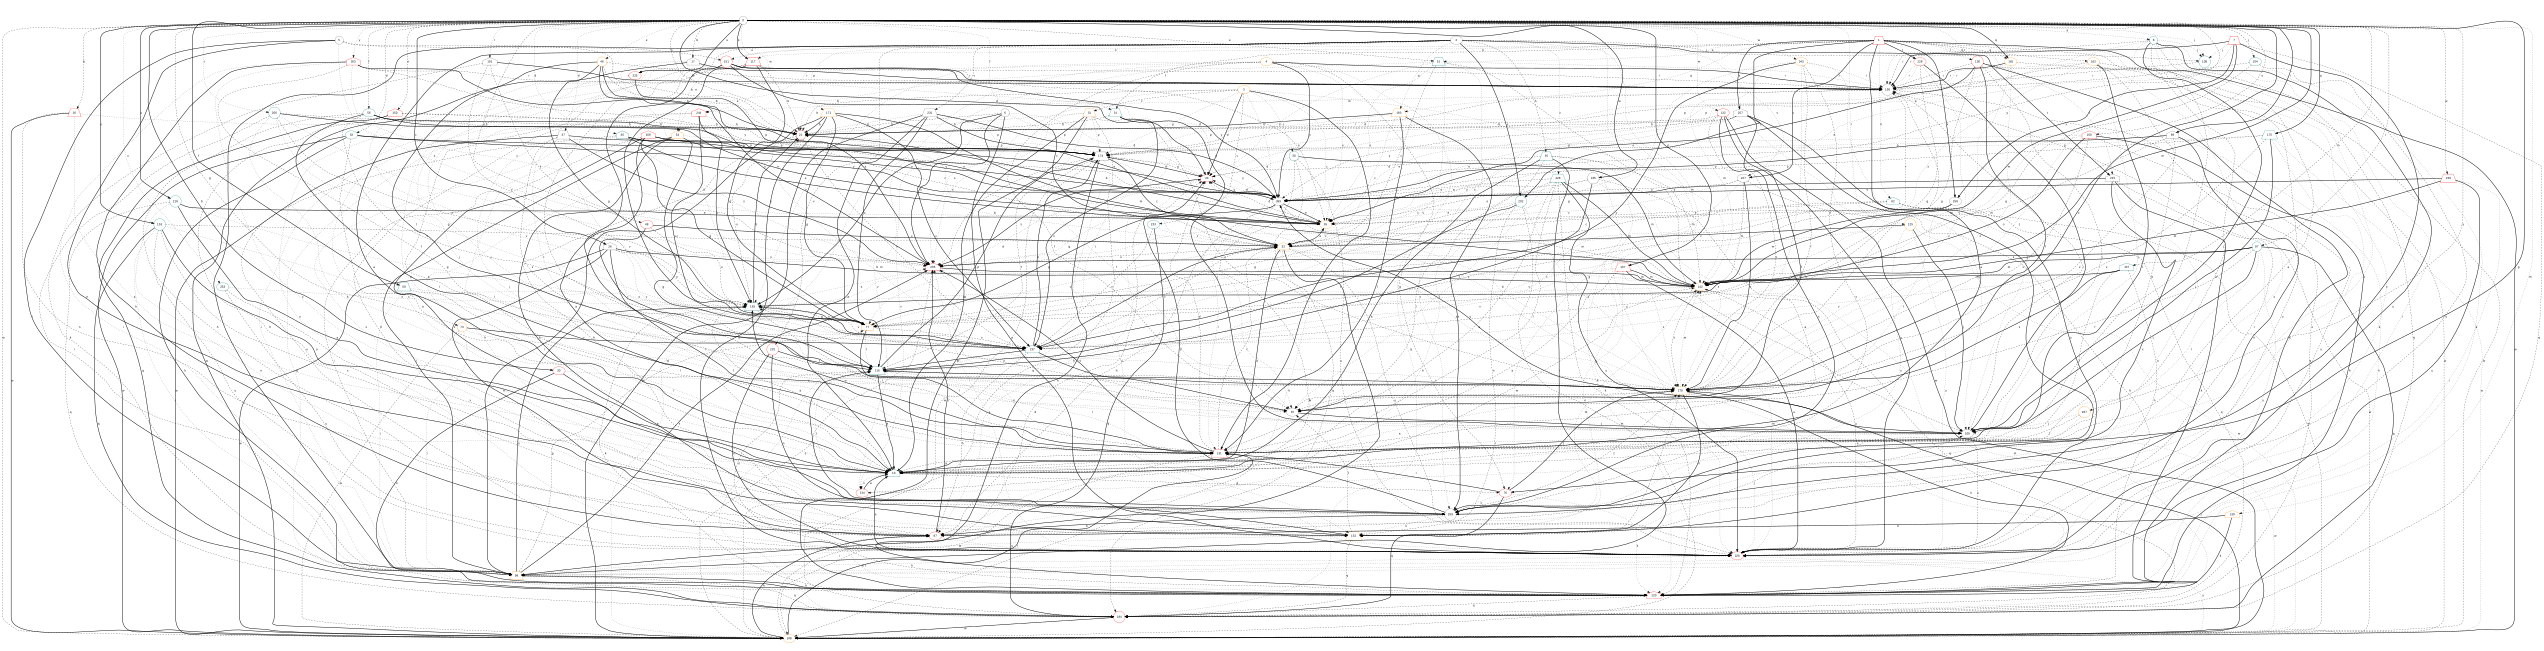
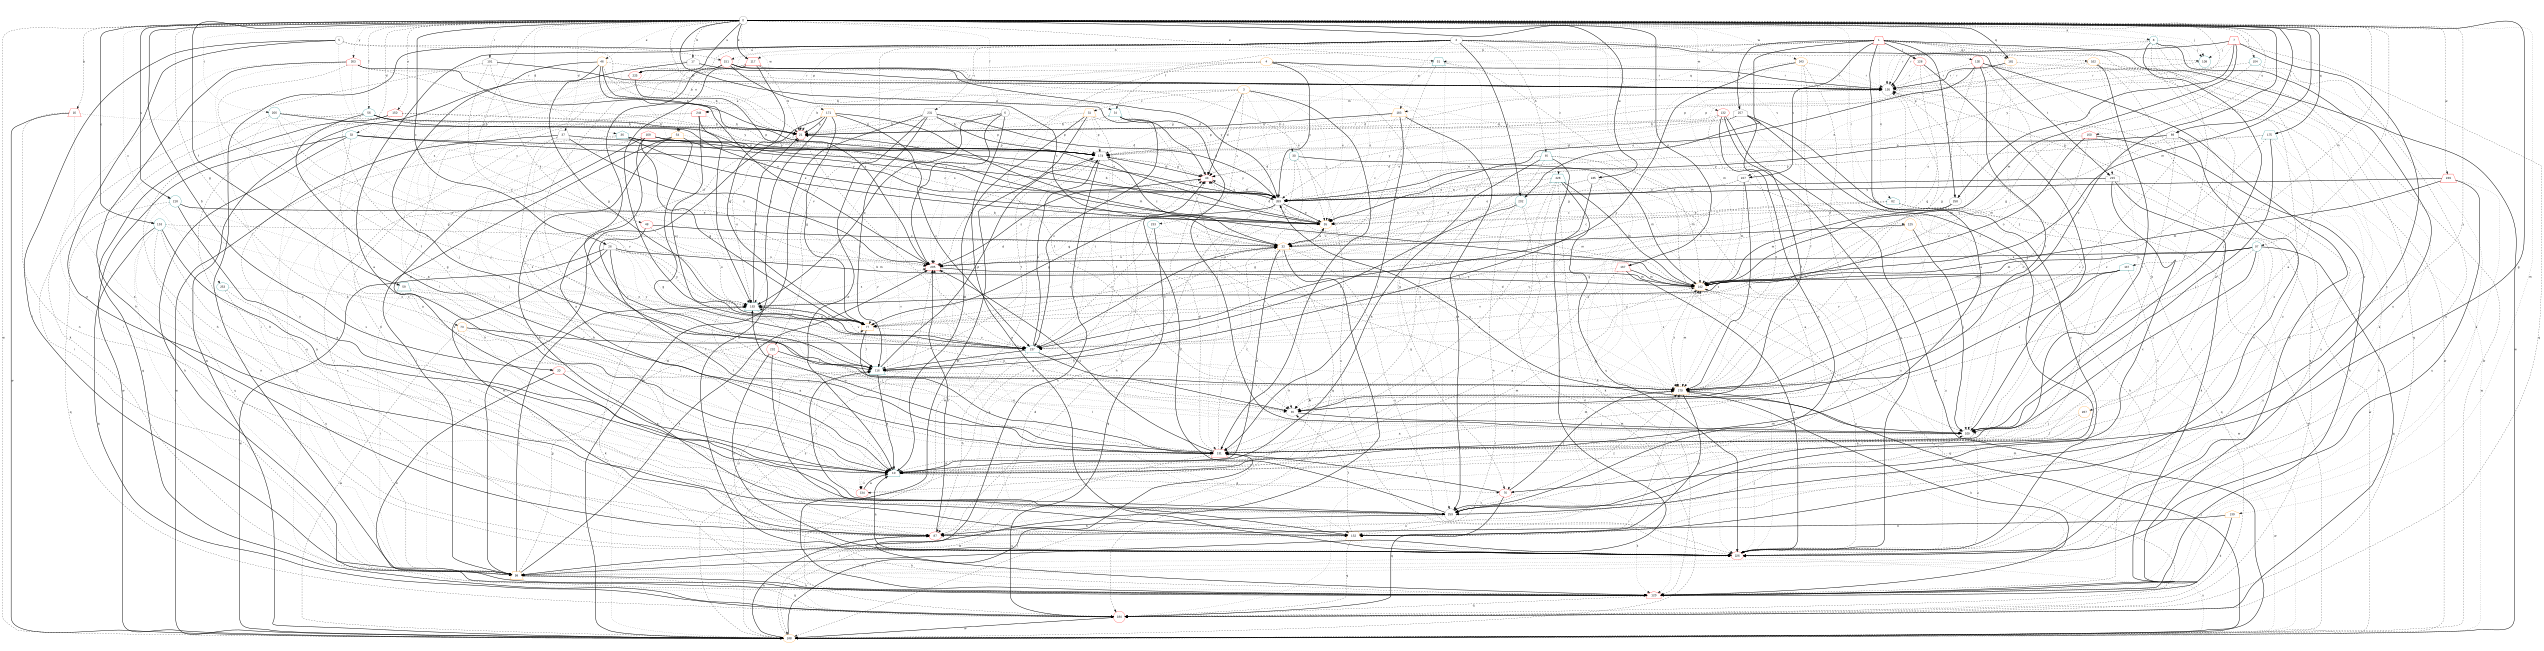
(1300, 380) -> none
